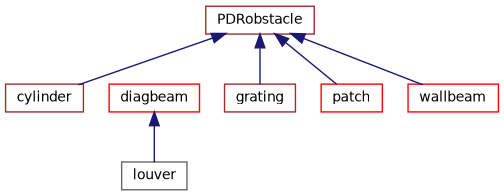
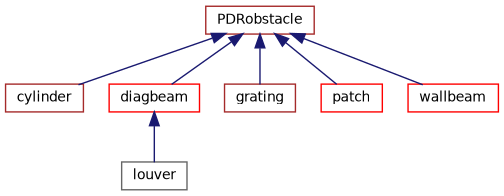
none -> (201, 63)
